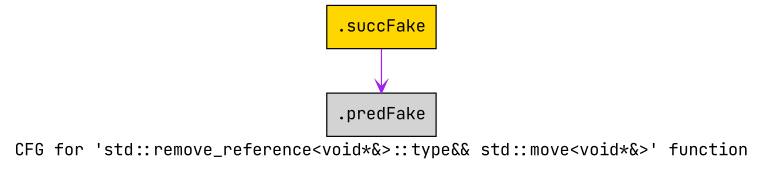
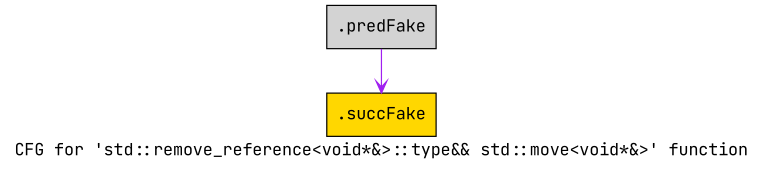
(381, 65) -> (381, 65)
